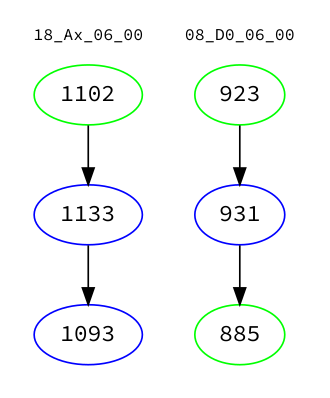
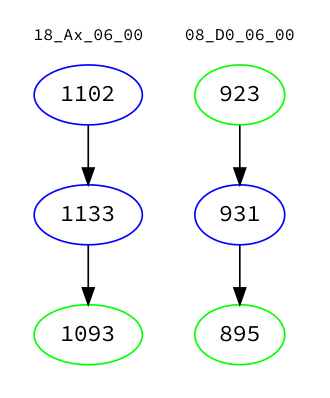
(88, 95) -> (88, 95)
(88, 335) -> (88, 335)
(240, 335) -> (240, 335)
